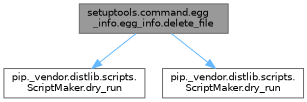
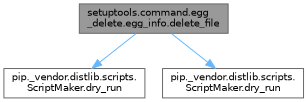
(154, 19) -> (154, 19)
